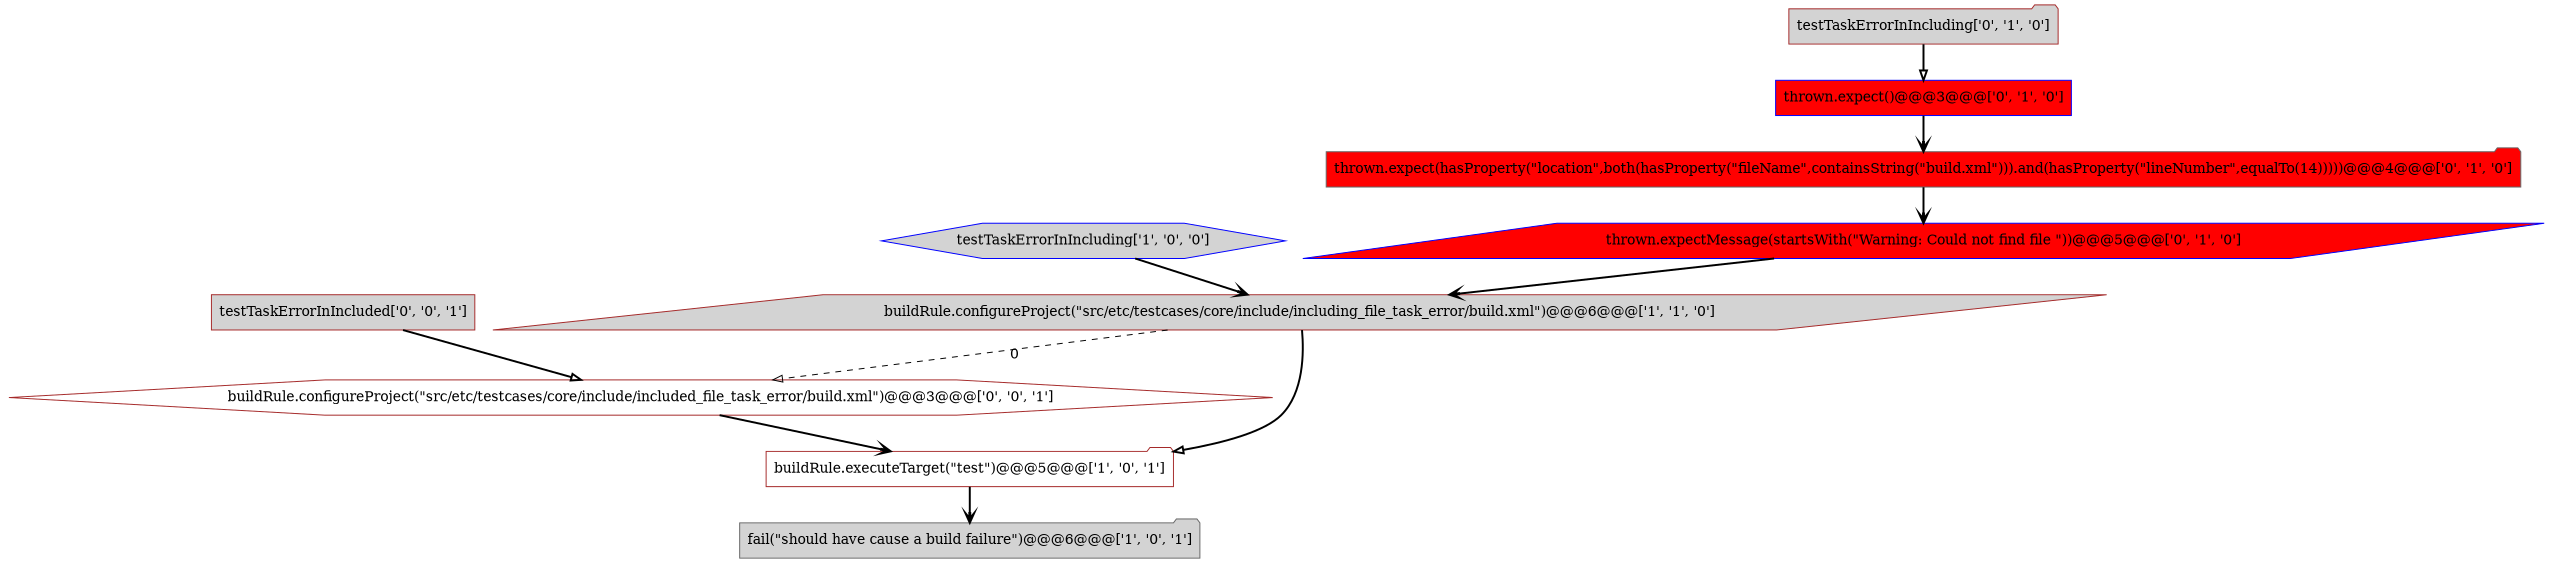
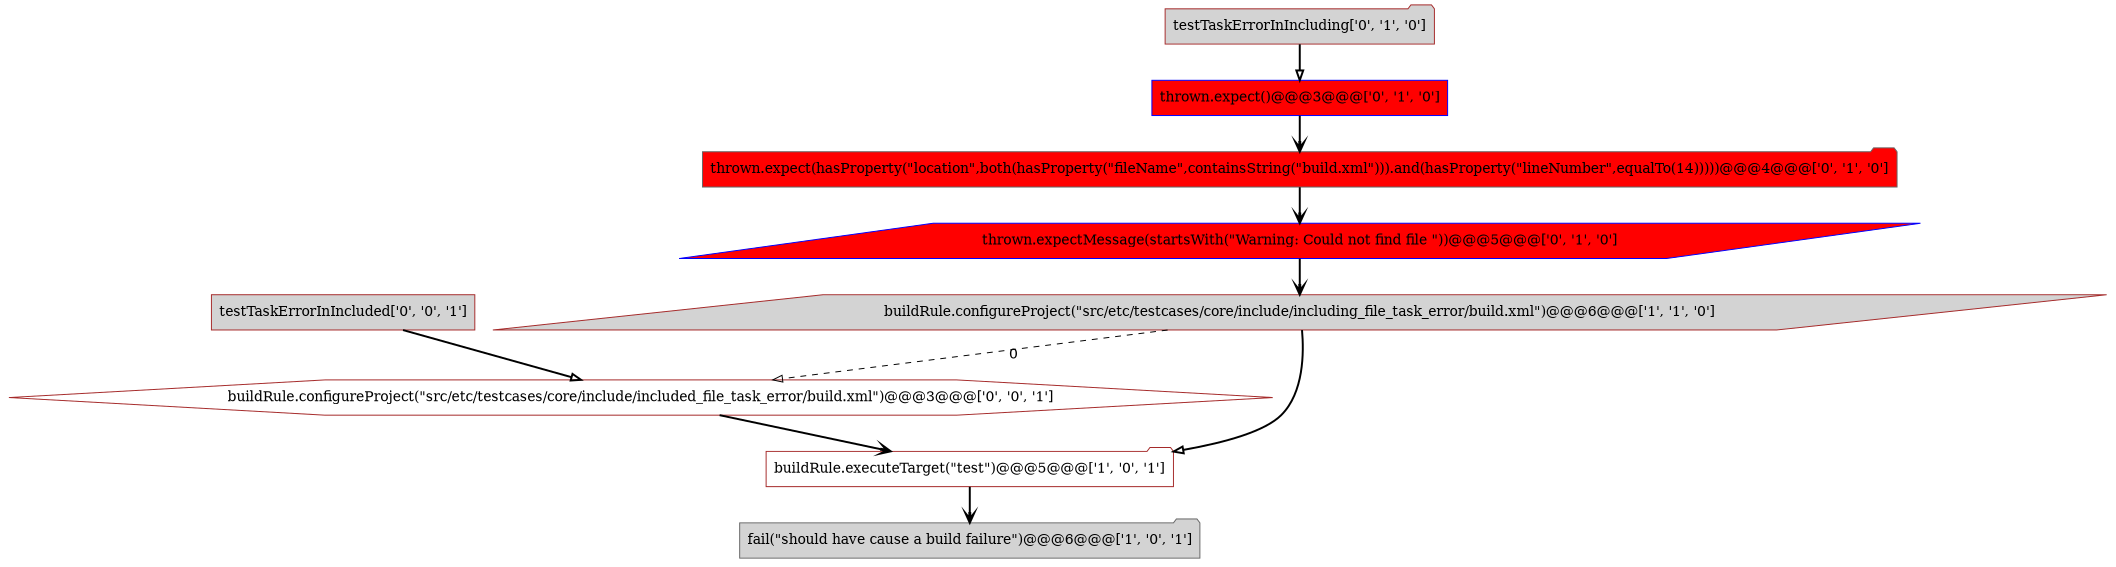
(1083, 241) -> none
